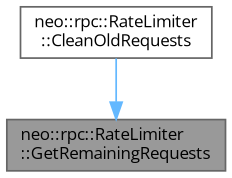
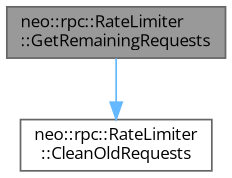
(116, 80) -> (116, 80)
